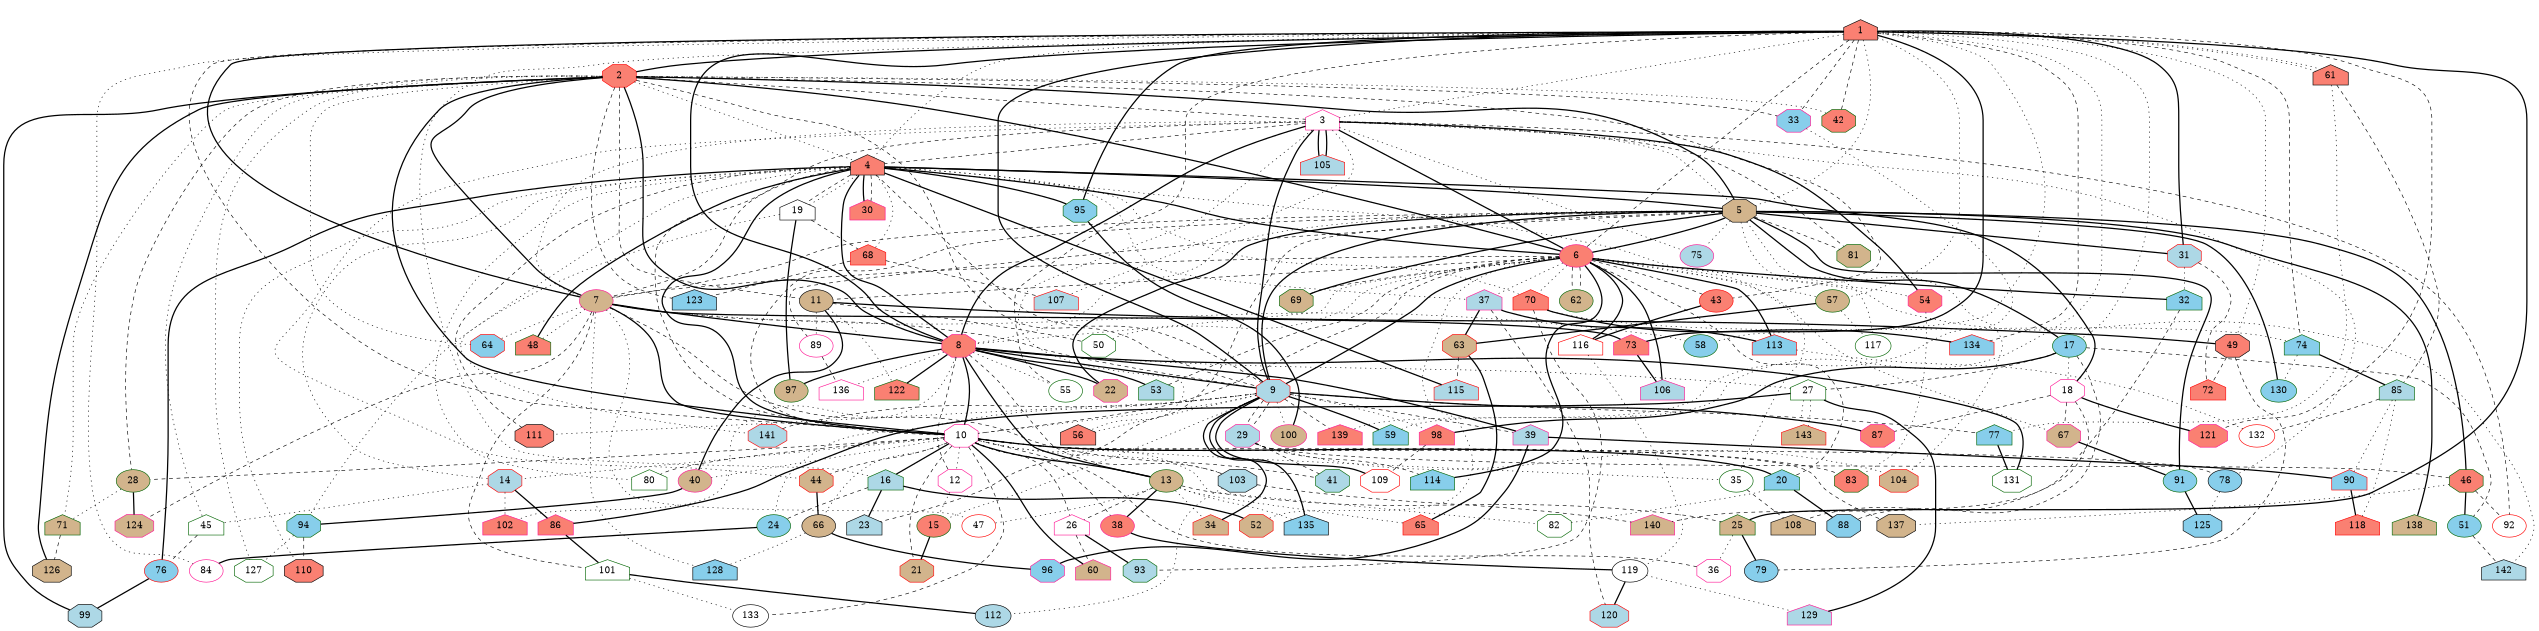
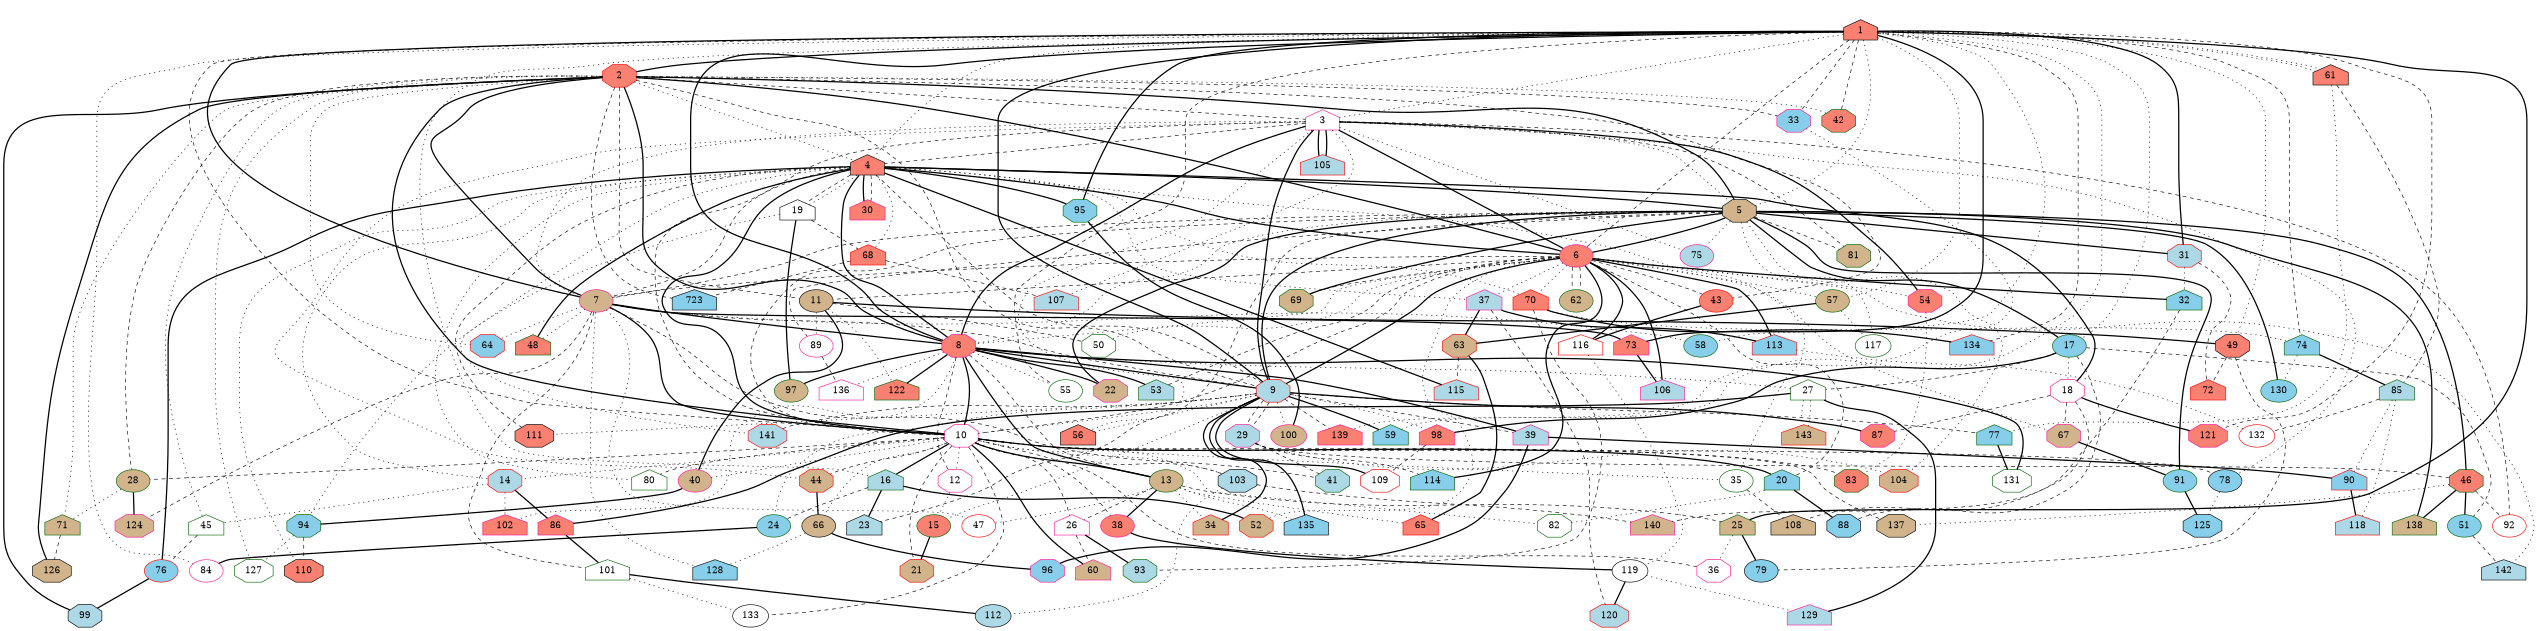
(694, 301) -> (694, 301)
none -> (2440, 504)
(2358, 526) -> (2358, 526)
